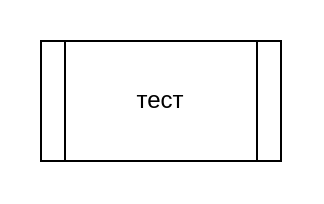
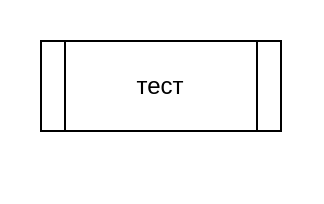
(161, 101) -> (161, 86)
